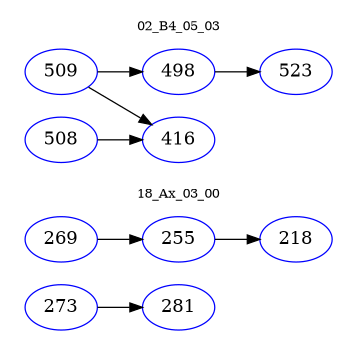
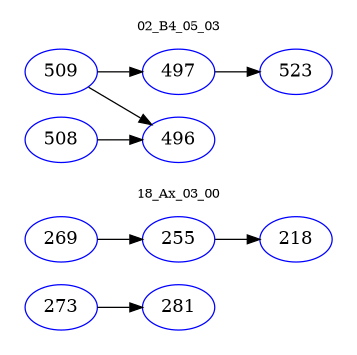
(179, 72) -> (179, 72)
(179, 140) -> (179, 140)
